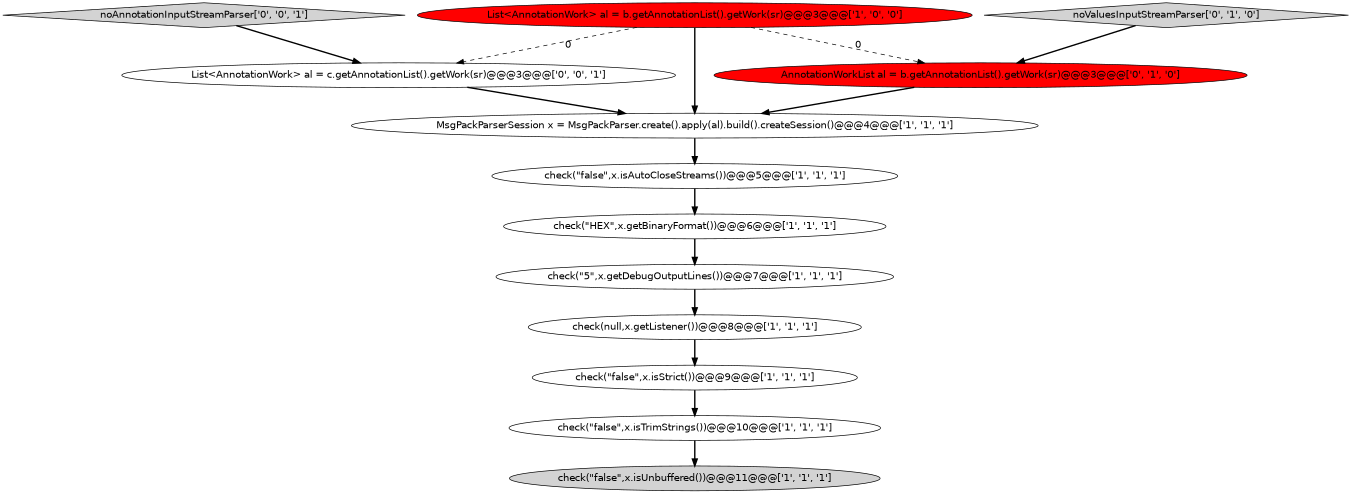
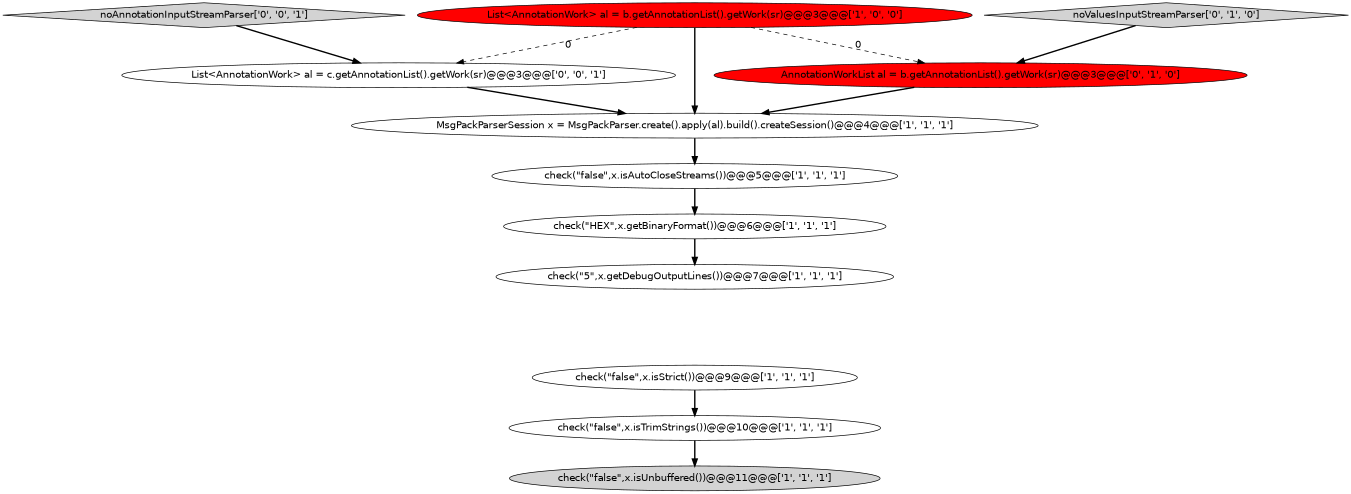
(695, 327) -> none
